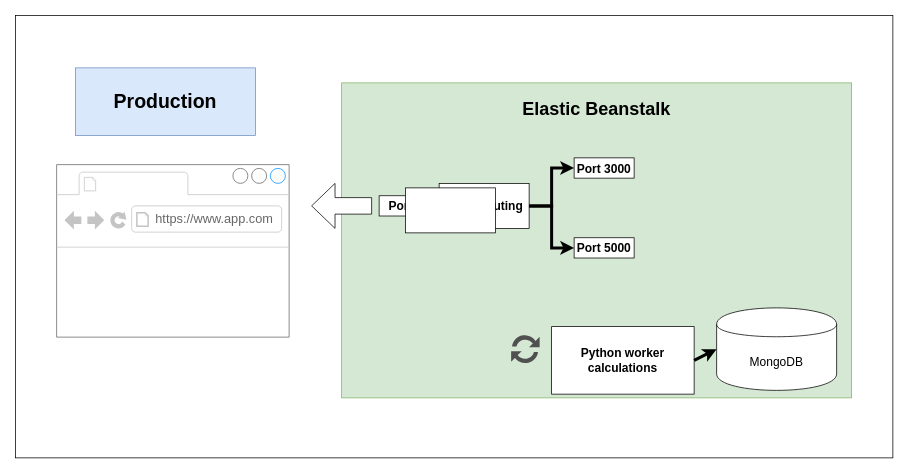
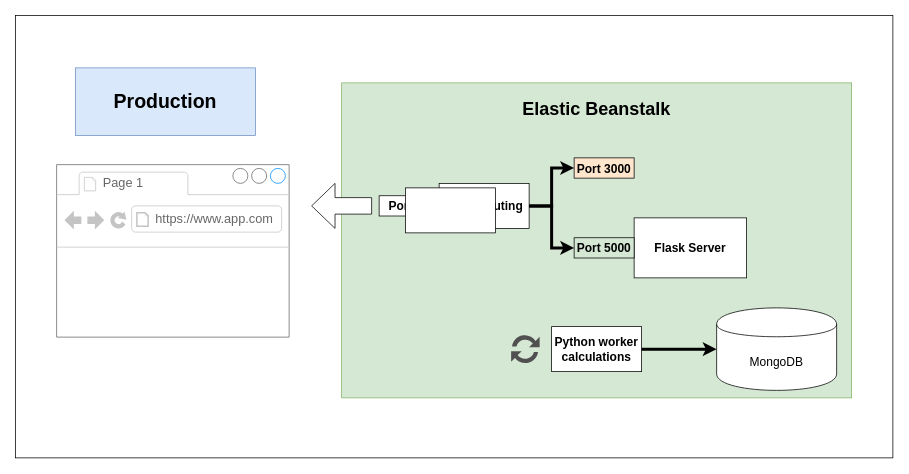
(604, 168) -> (604, 168)
none -> (143, 183)
(604, 248) -> (604, 248)
none -> (690, 248)
(623, 360) -> (597, 349)
